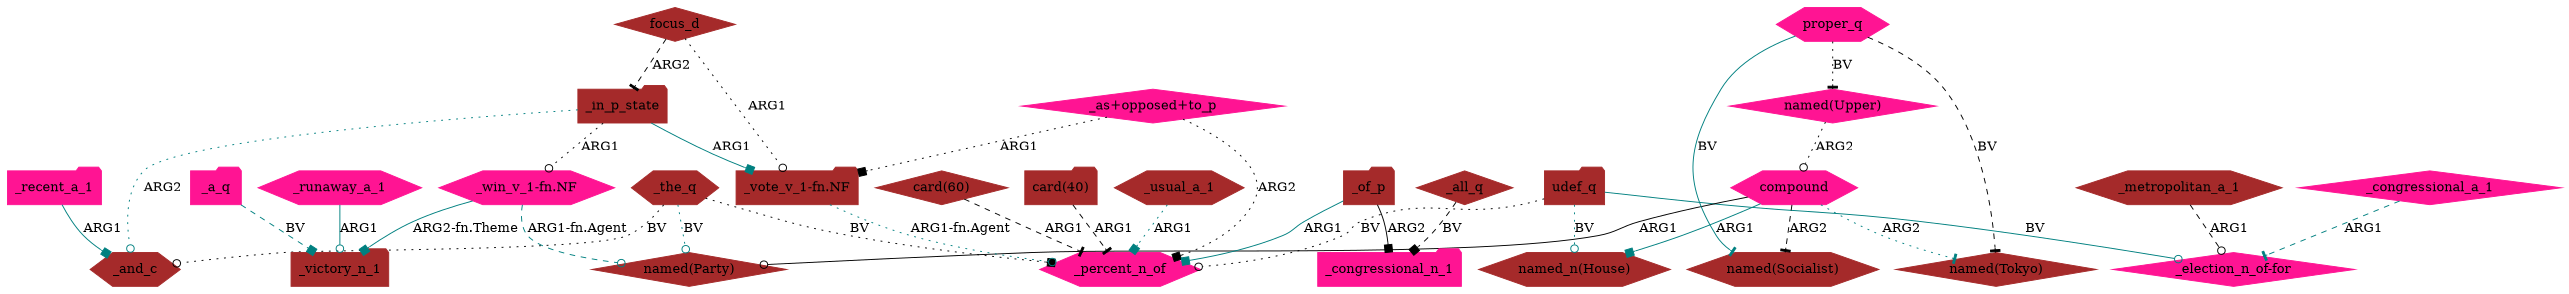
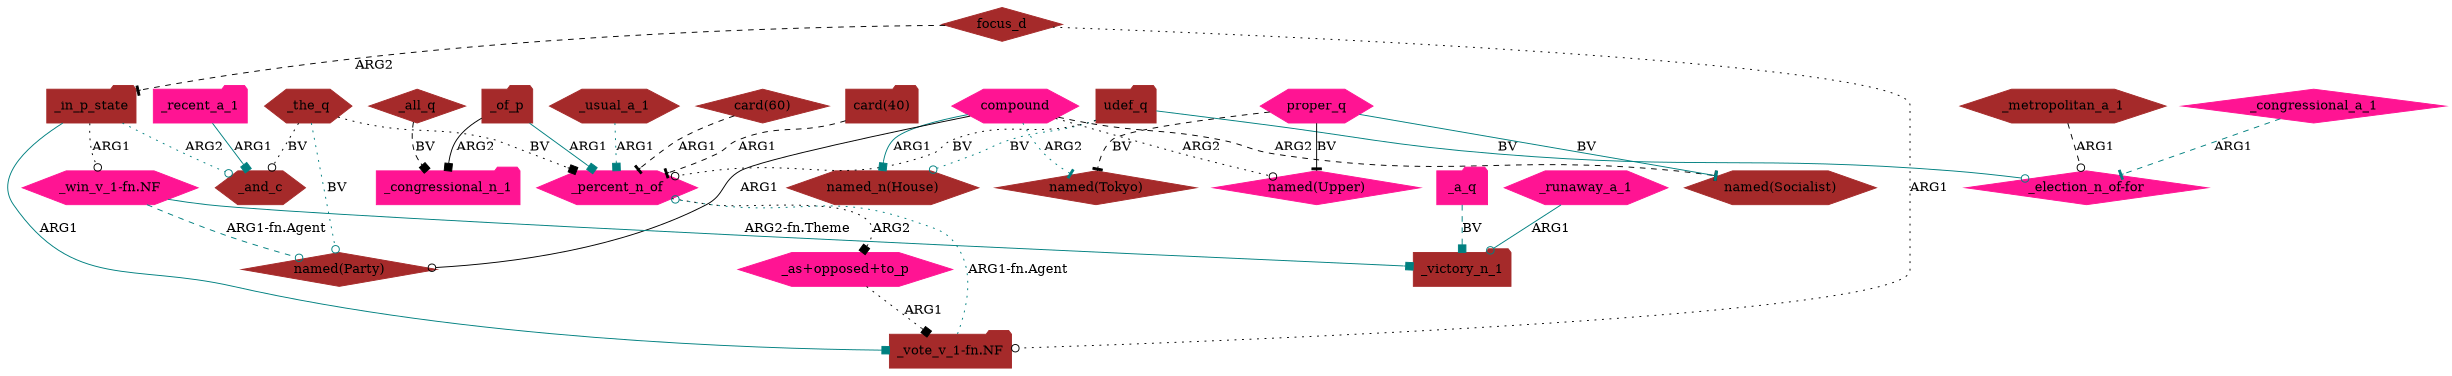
(1833, 63) -> (1317, 145)
(1153, 106) -> (845, 269)
(1815, 143) -> (1162, 148)
(1257, 188) -> (784, 205)
